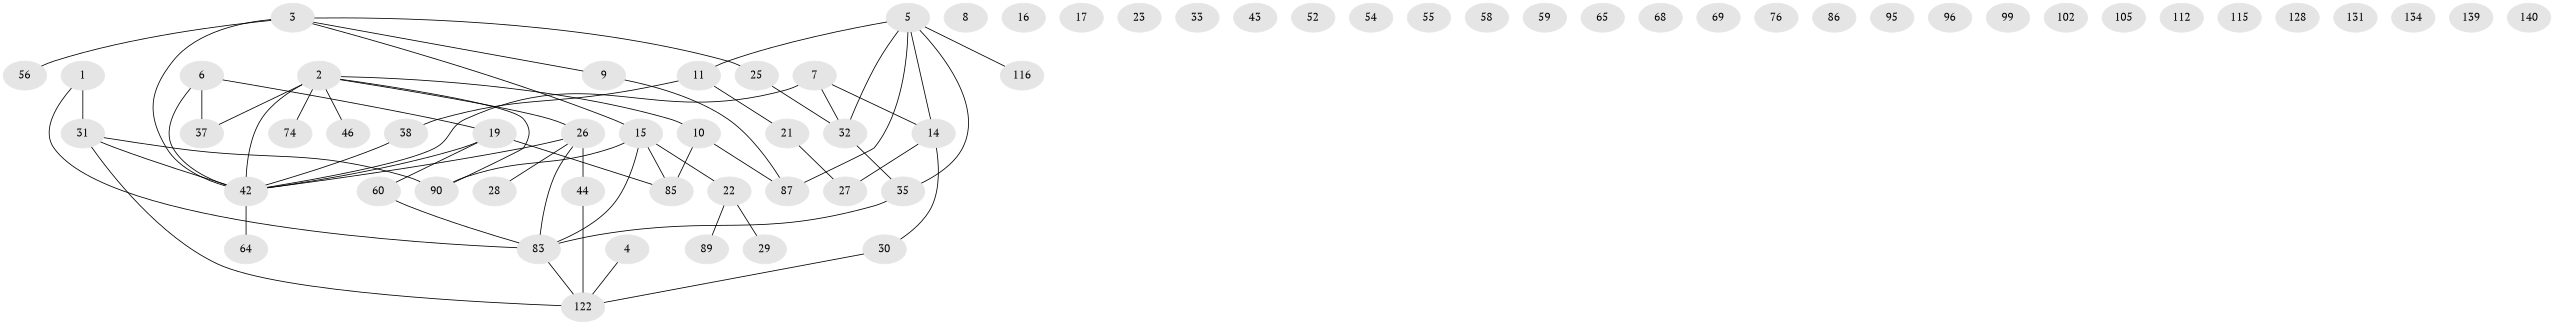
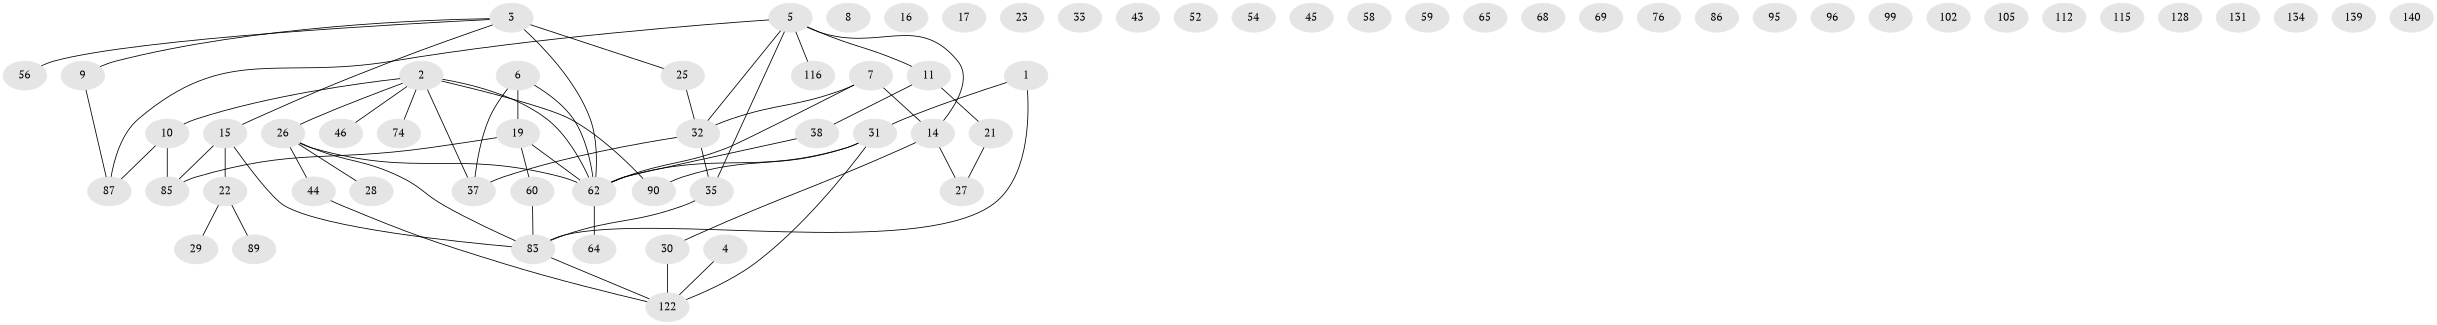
(1429, 18) -> (1312, 18)
none -> (568, 159)
(552, 161) -> none
(246, 191) -> (594, 191)
